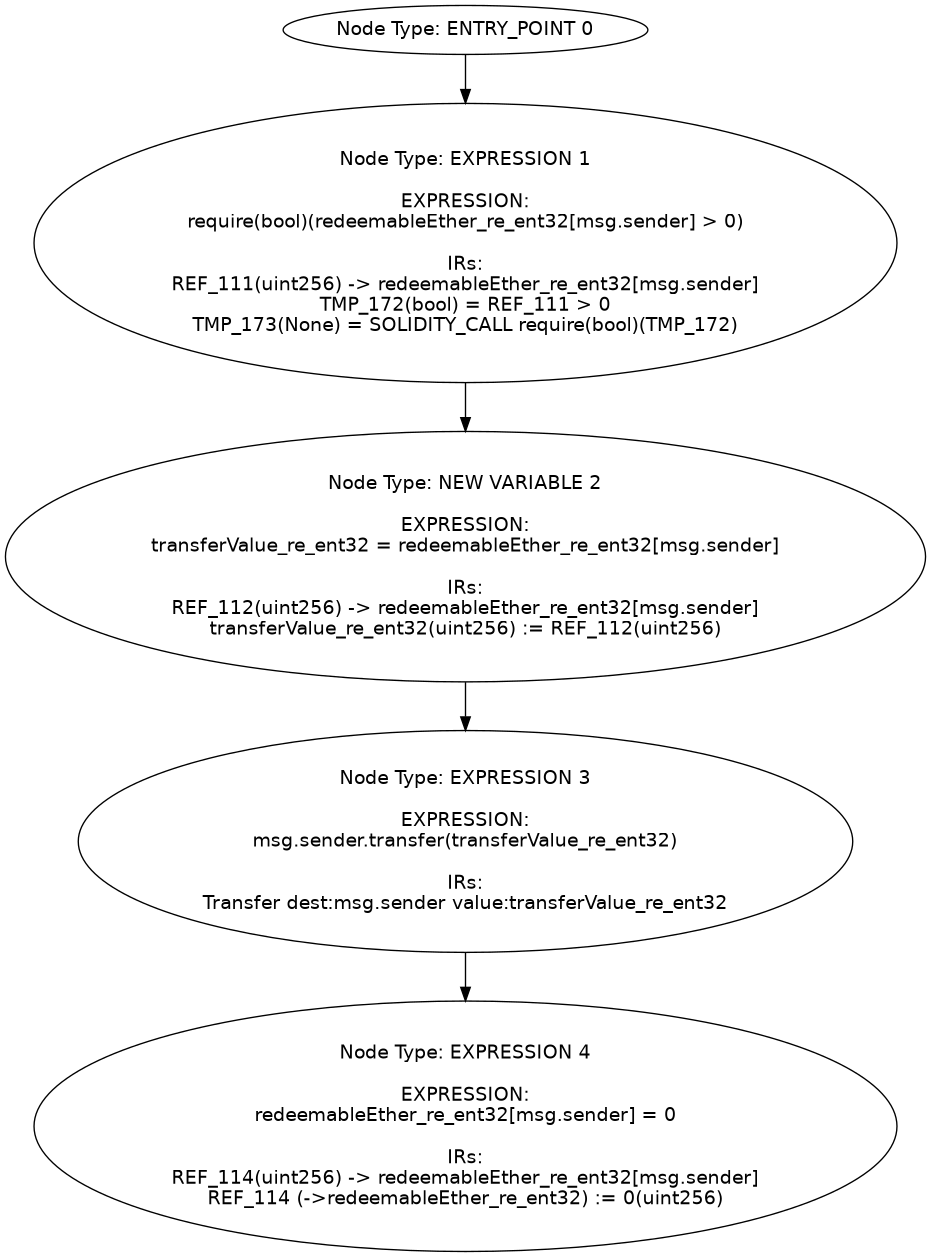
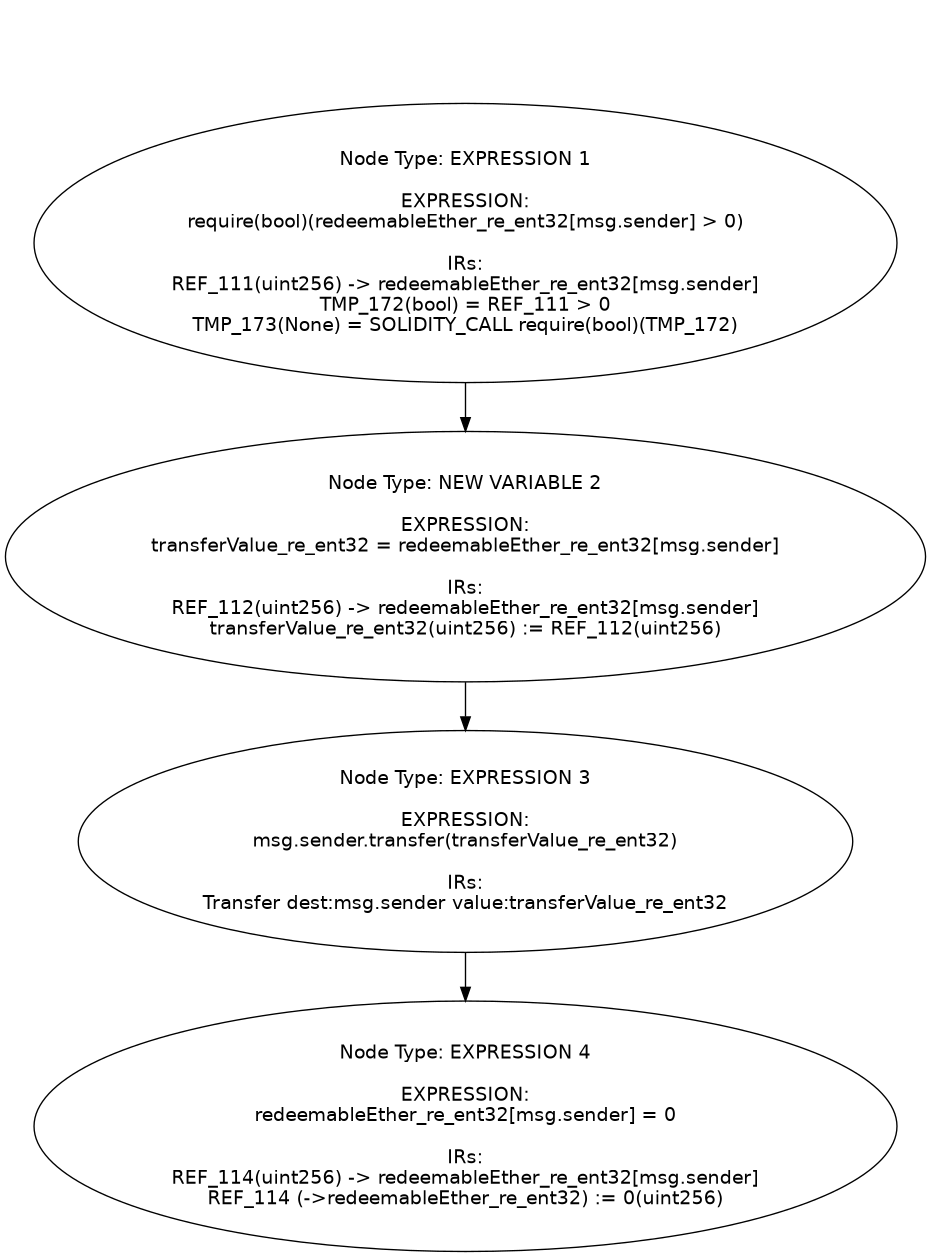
(466, 30) -> none
